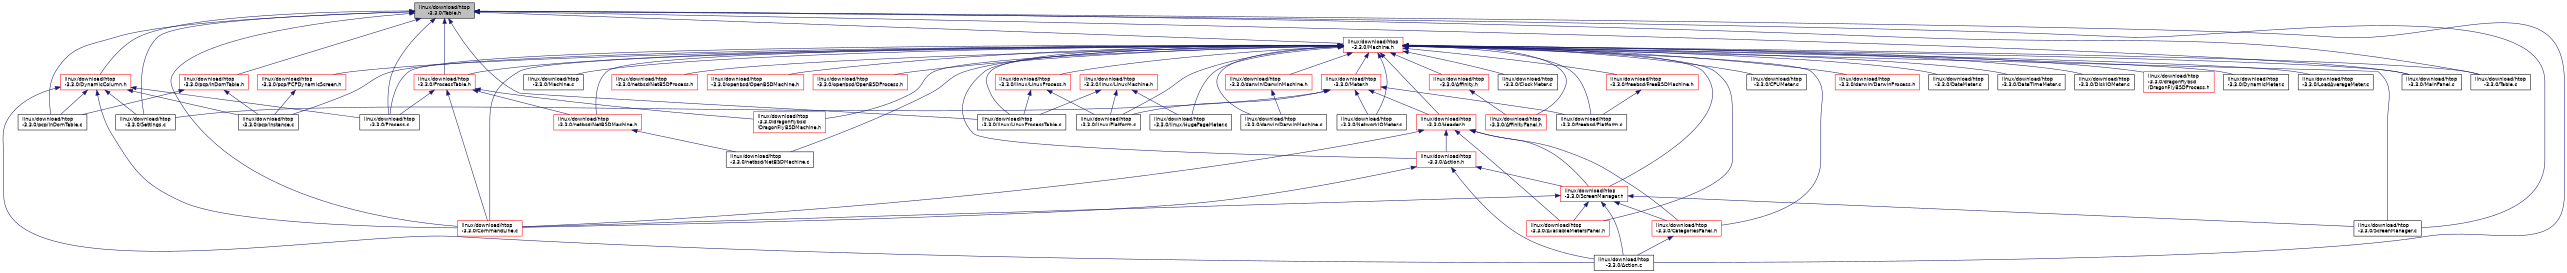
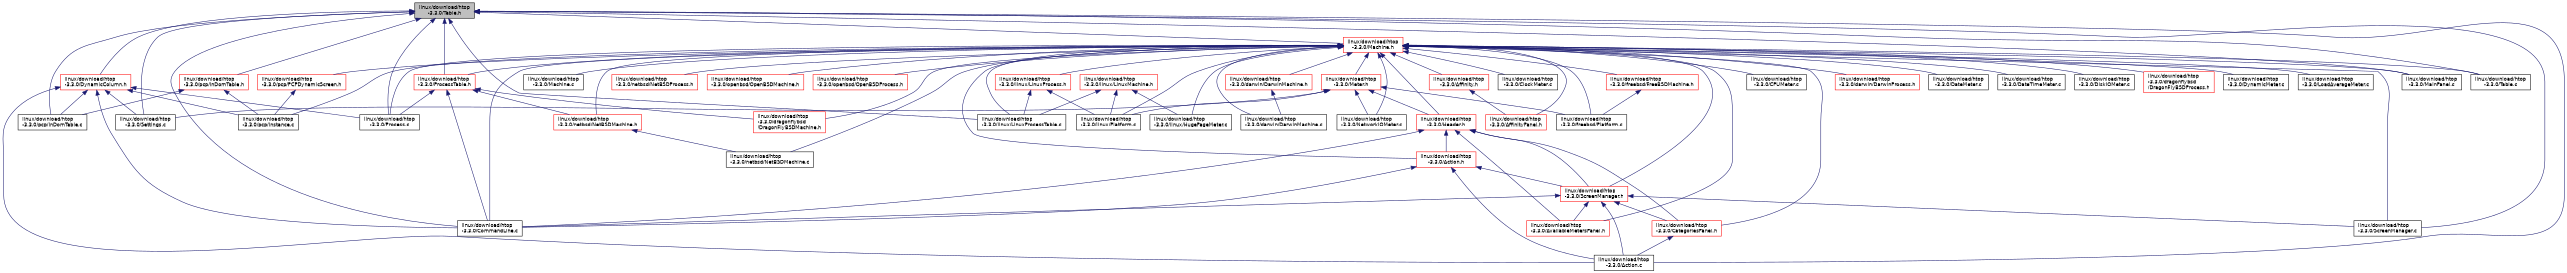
(490, 228) -> (490, 228)
